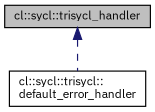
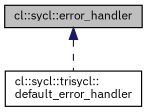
(78, 16) -> (73, 16)
